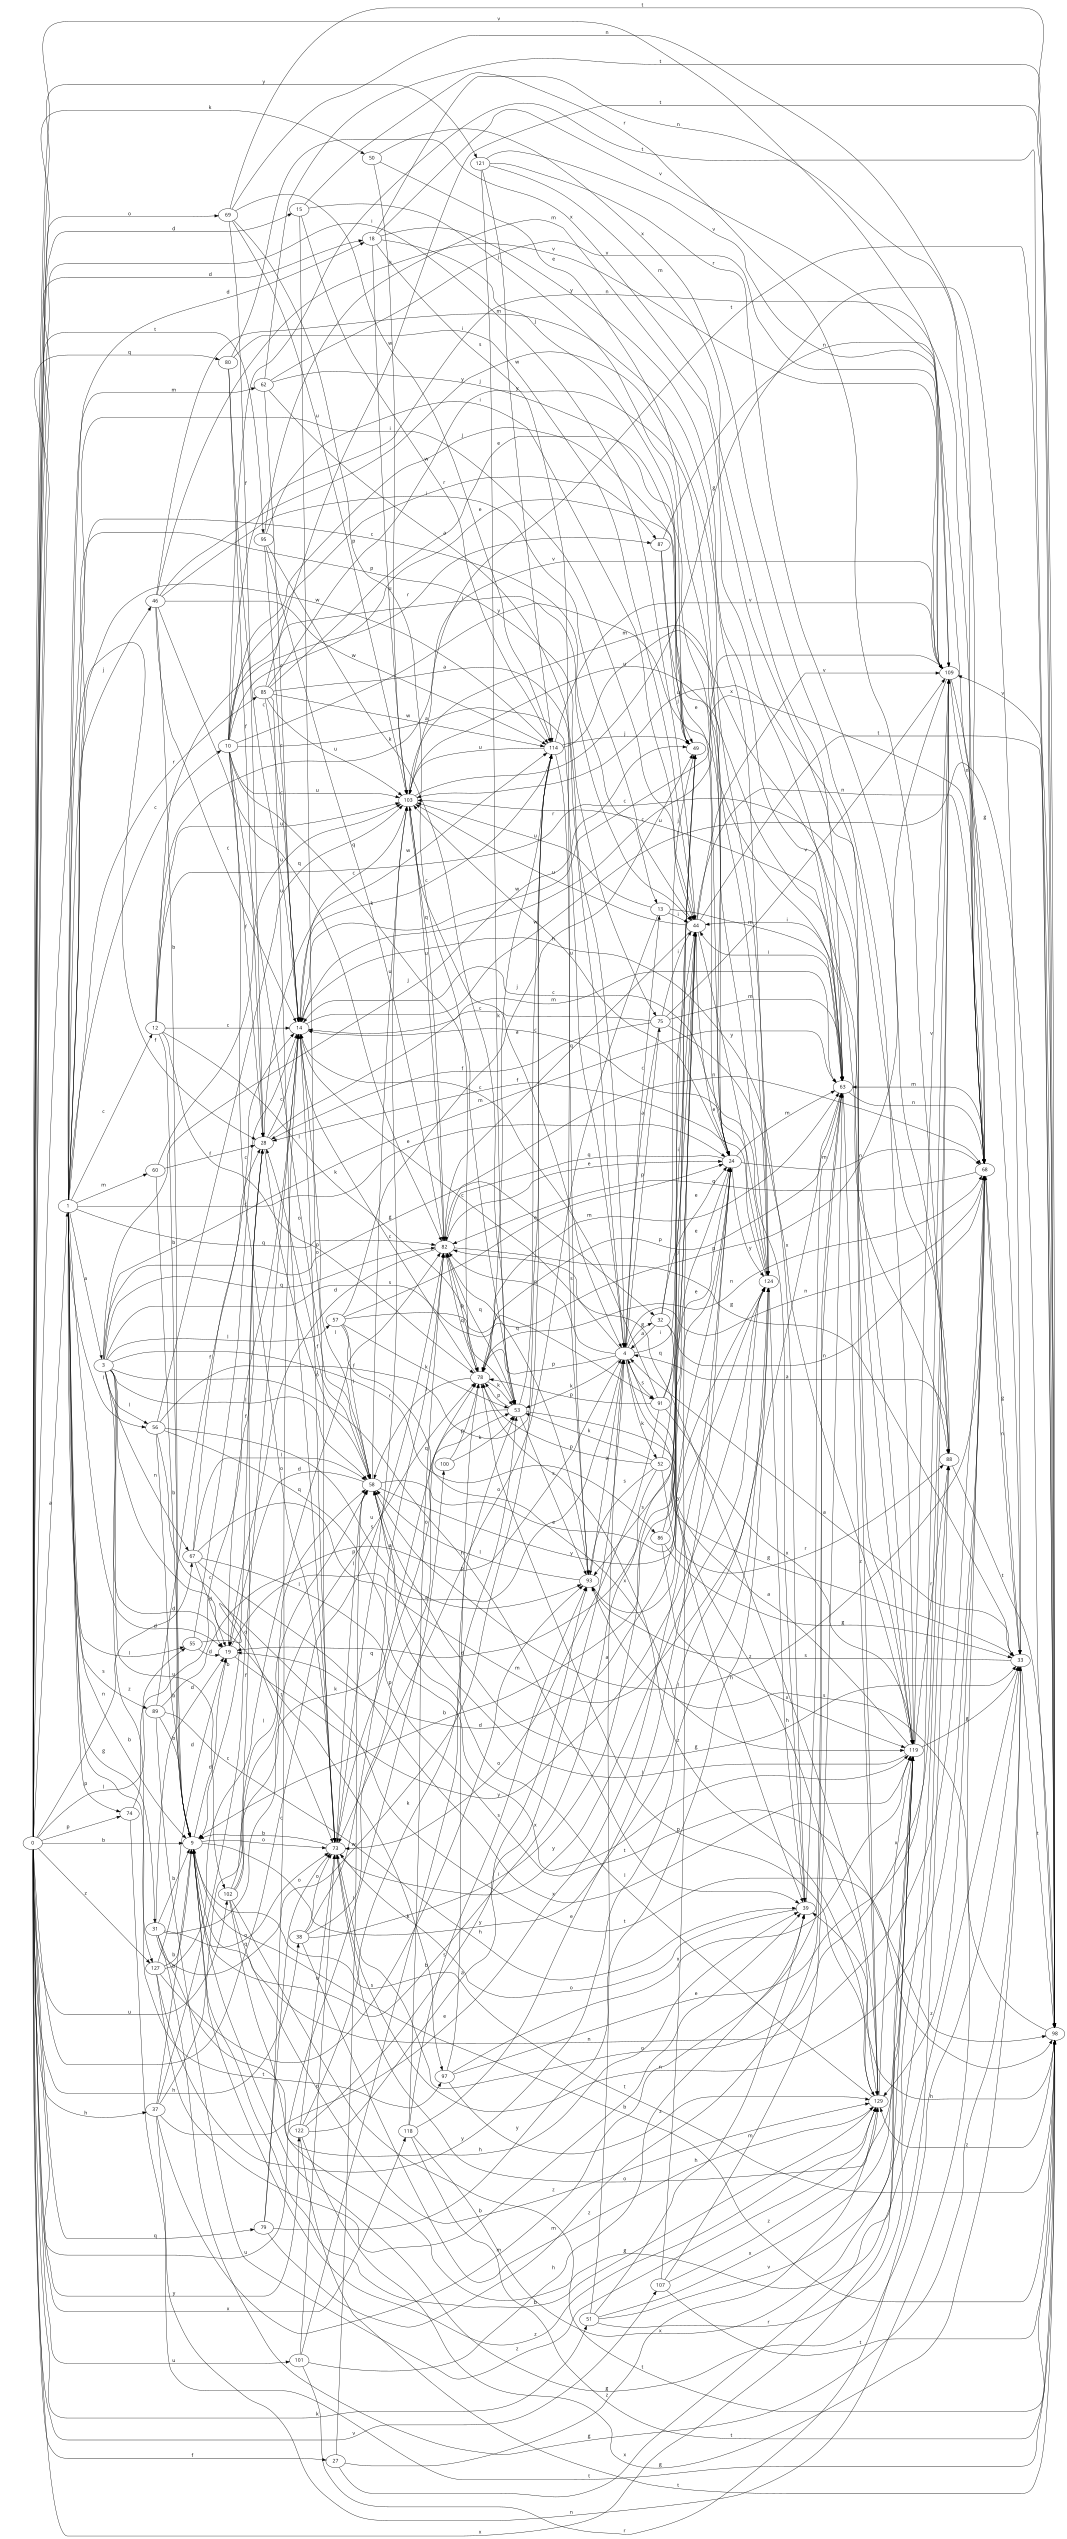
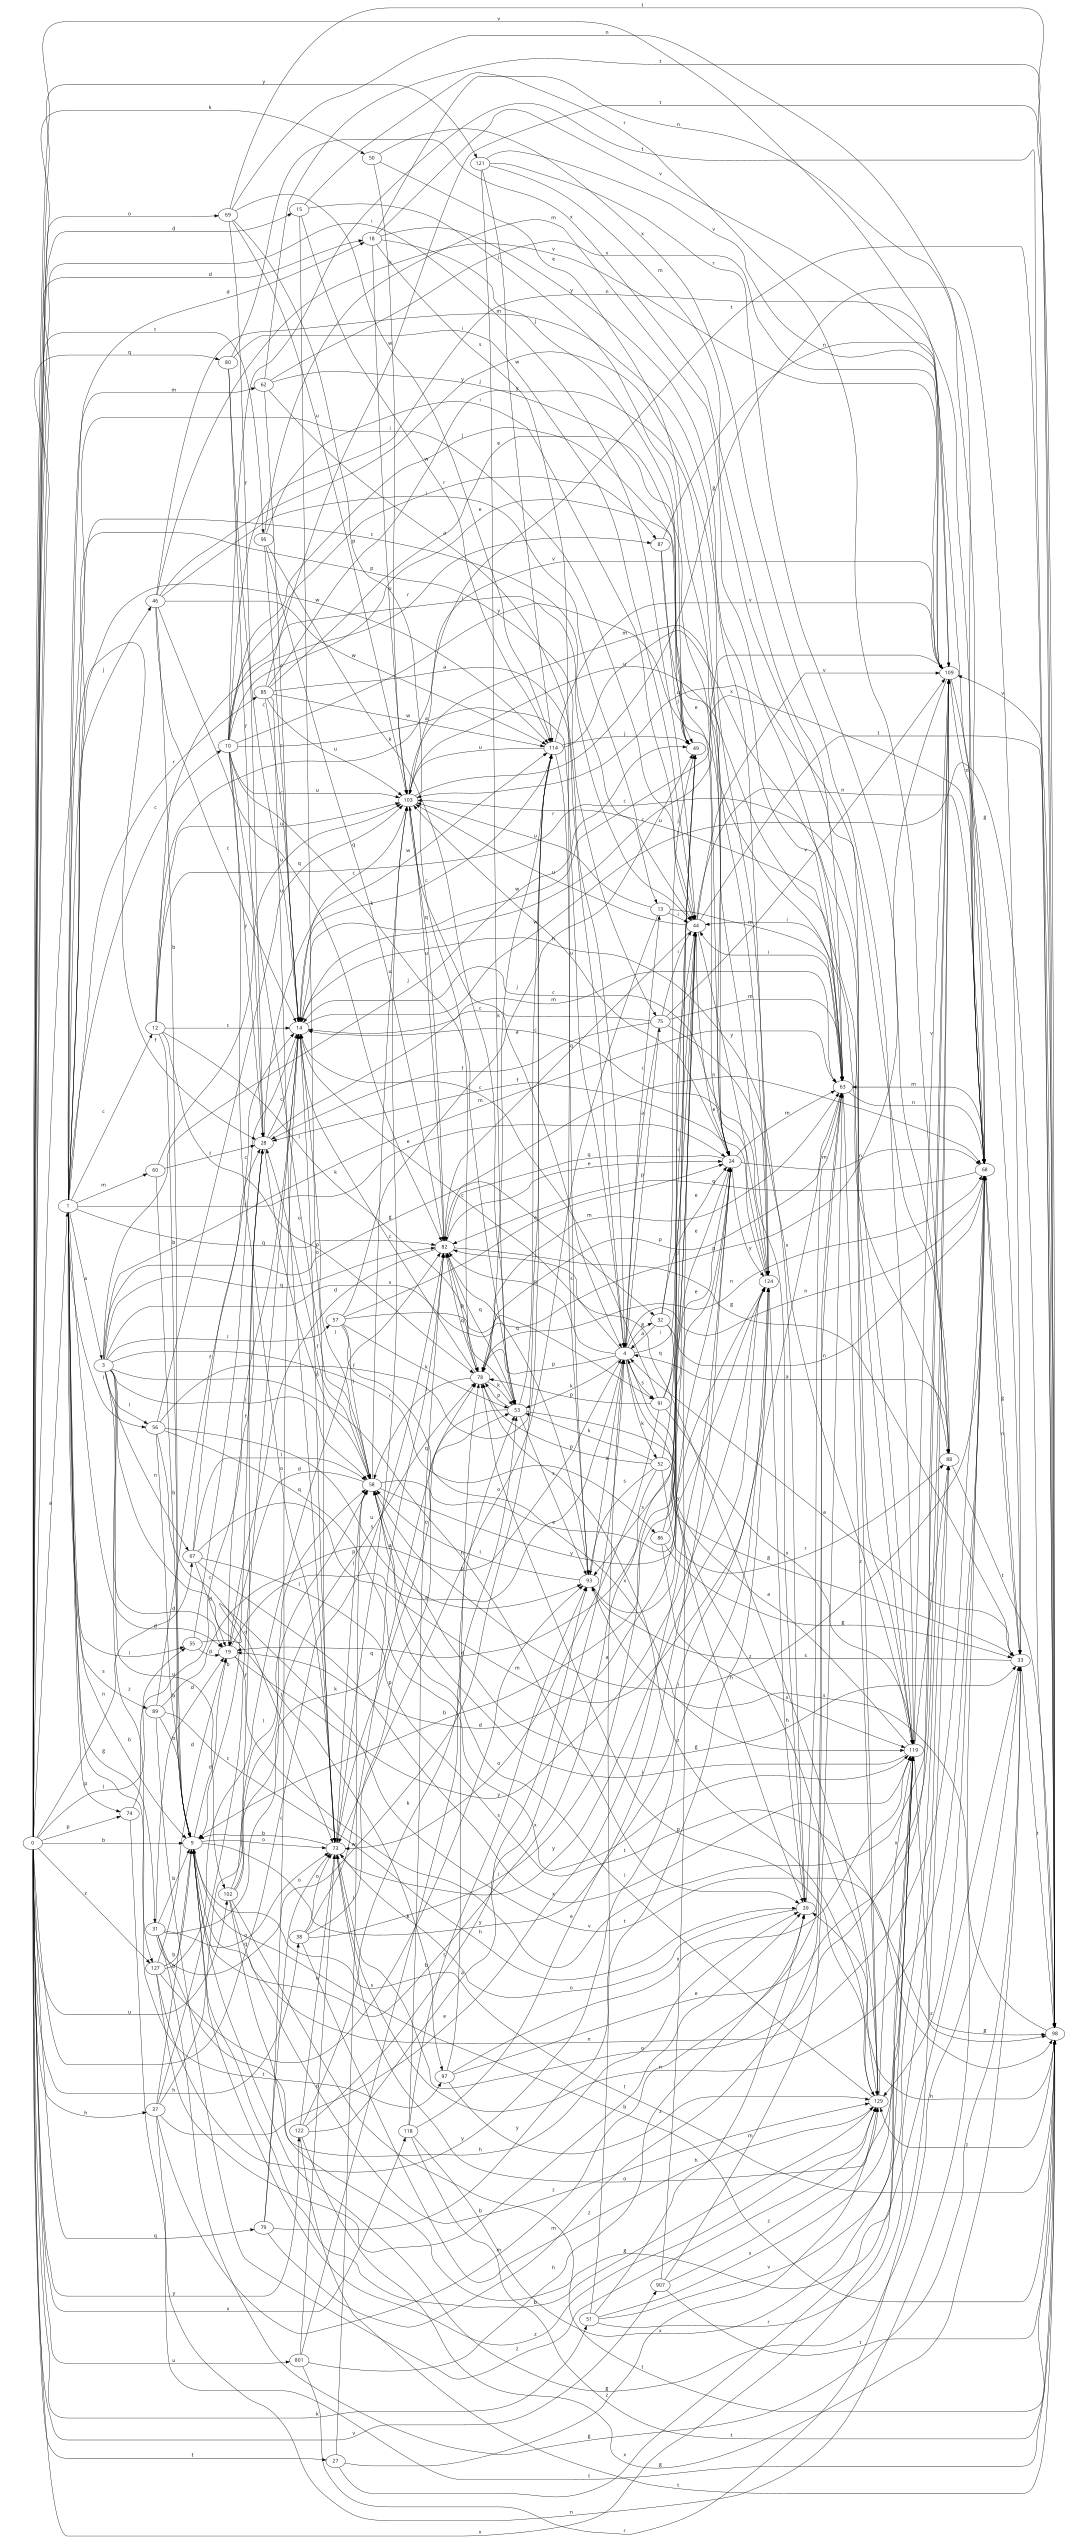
(445, 1464) -> none
(976, 1716) -> (927, 1964)
none -> (893, 1829)
(660, 2285) -> (660, 2285)
(299, 2360) -> (299, 2360)
